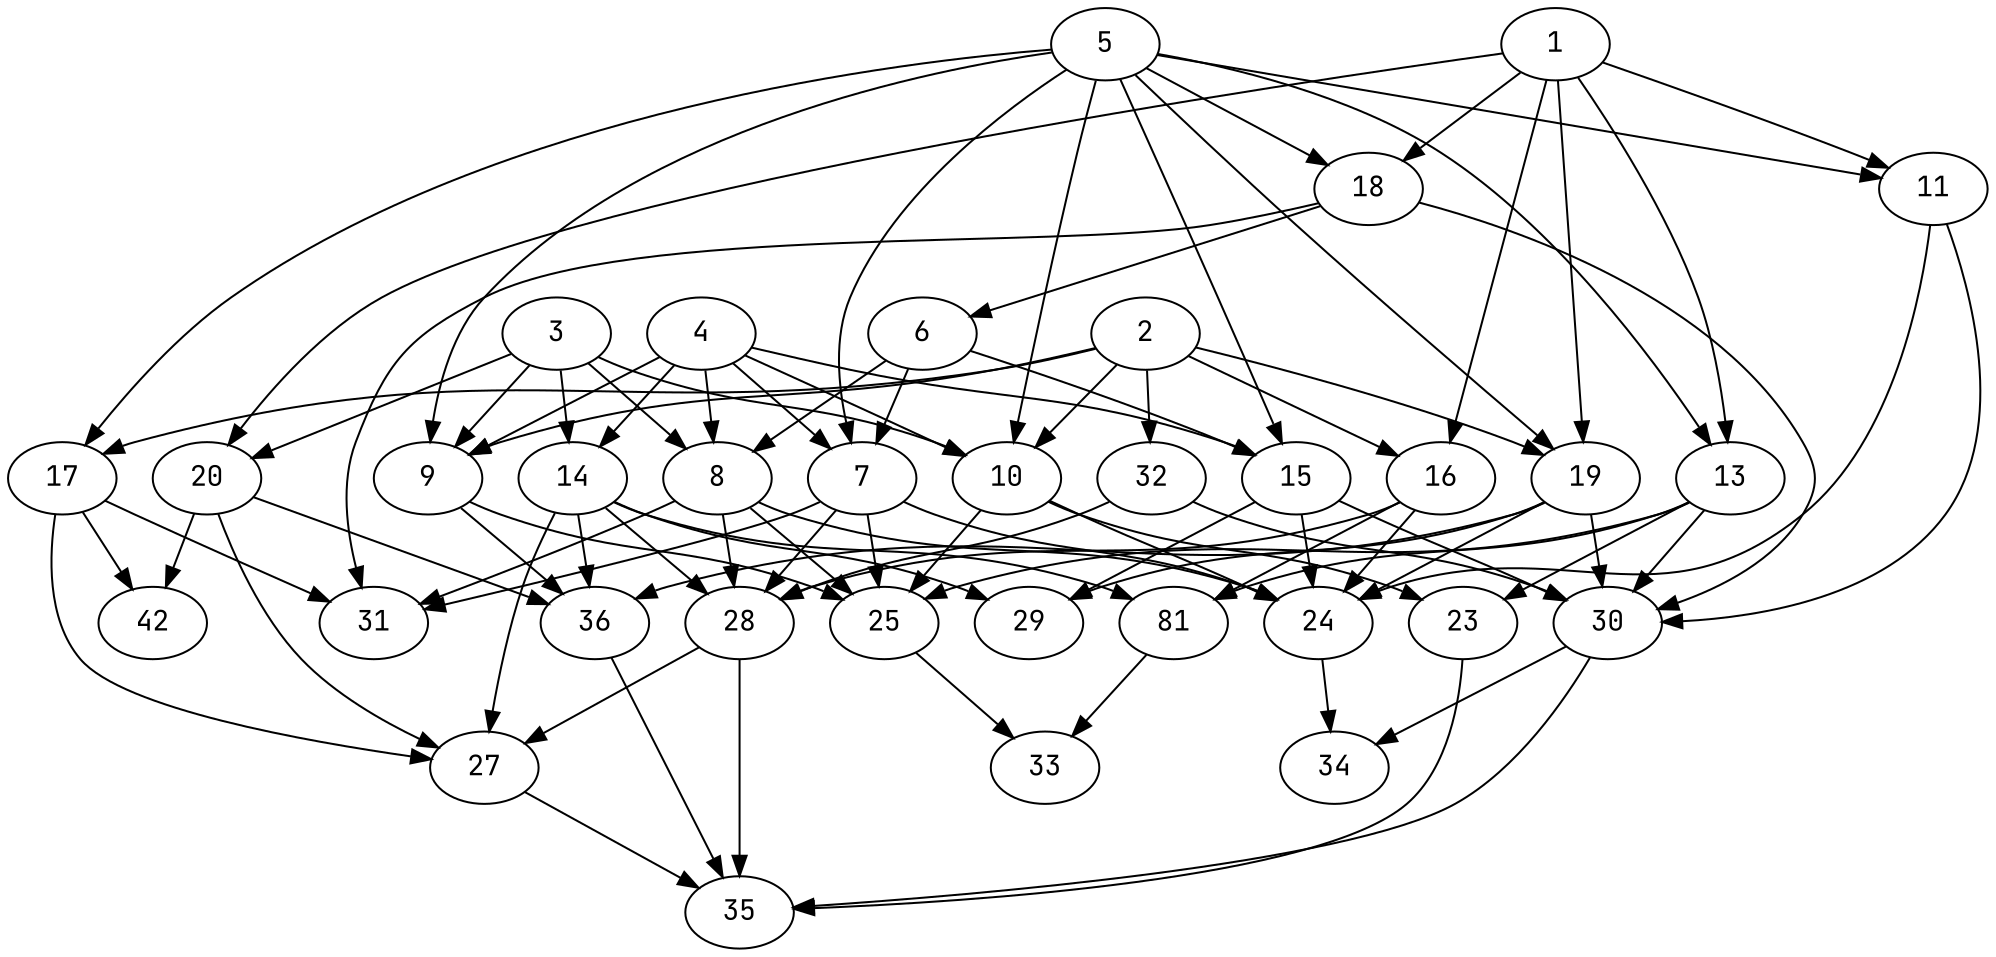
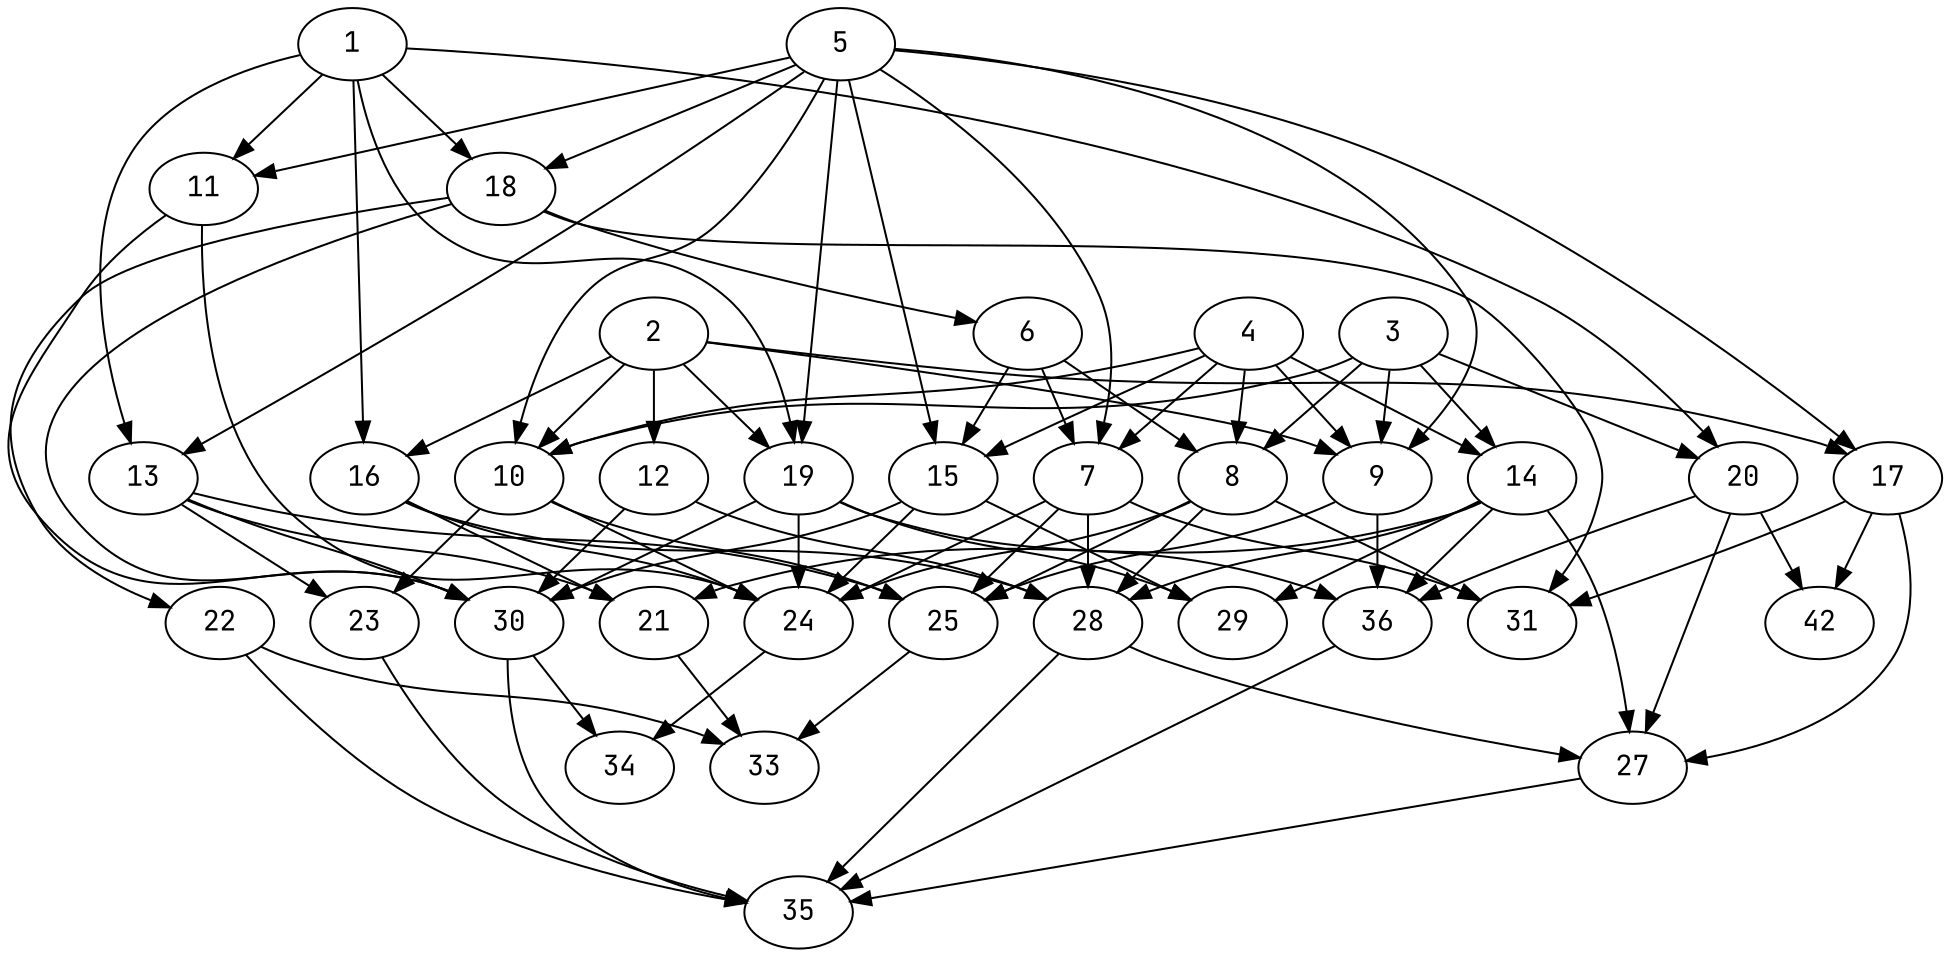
(1152, 478) -> (654, 478)
none -> (220, 623)
(1174, 623) -> (654, 623)
